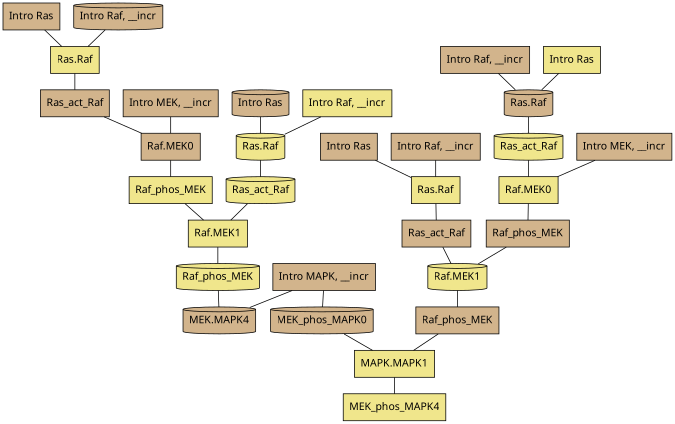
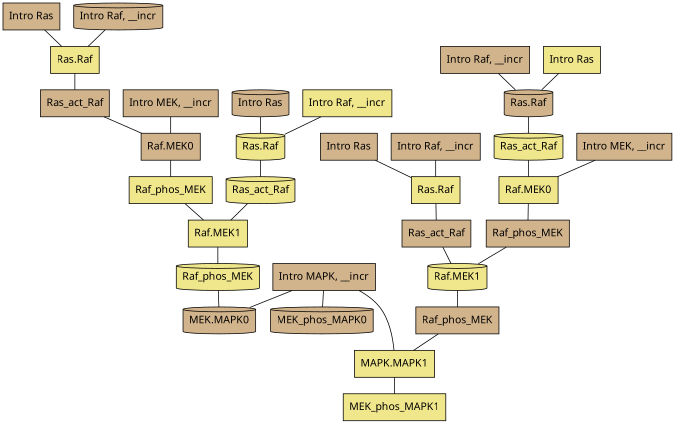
(219, 320) -> (219, 320)
(358, 342) -> (385, 315)
(395, 407) -> (395, 407)
